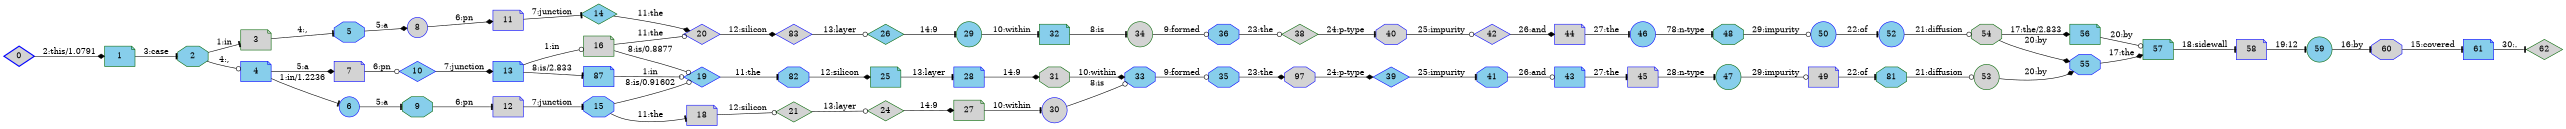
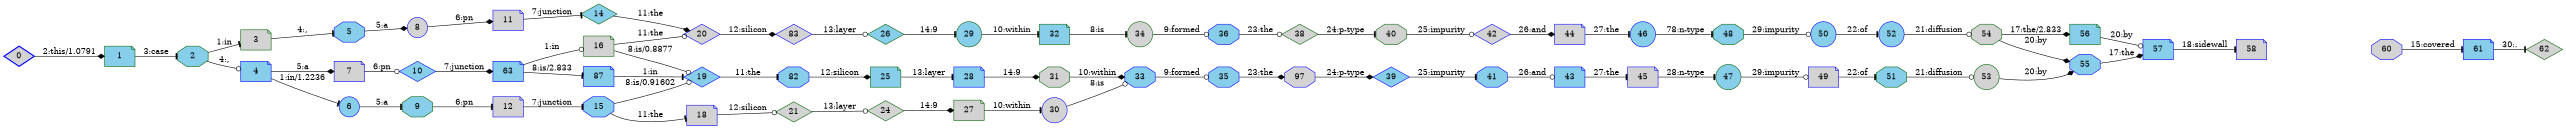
(1391, 34) -> (1391, 34)
(2158, 50) -> (2158, 50)
(2319, 50) -> none
(508, 71) -> (508, 71)
(648, 77) -> (648, 77)
(1892, 77) -> (1892, 77)
